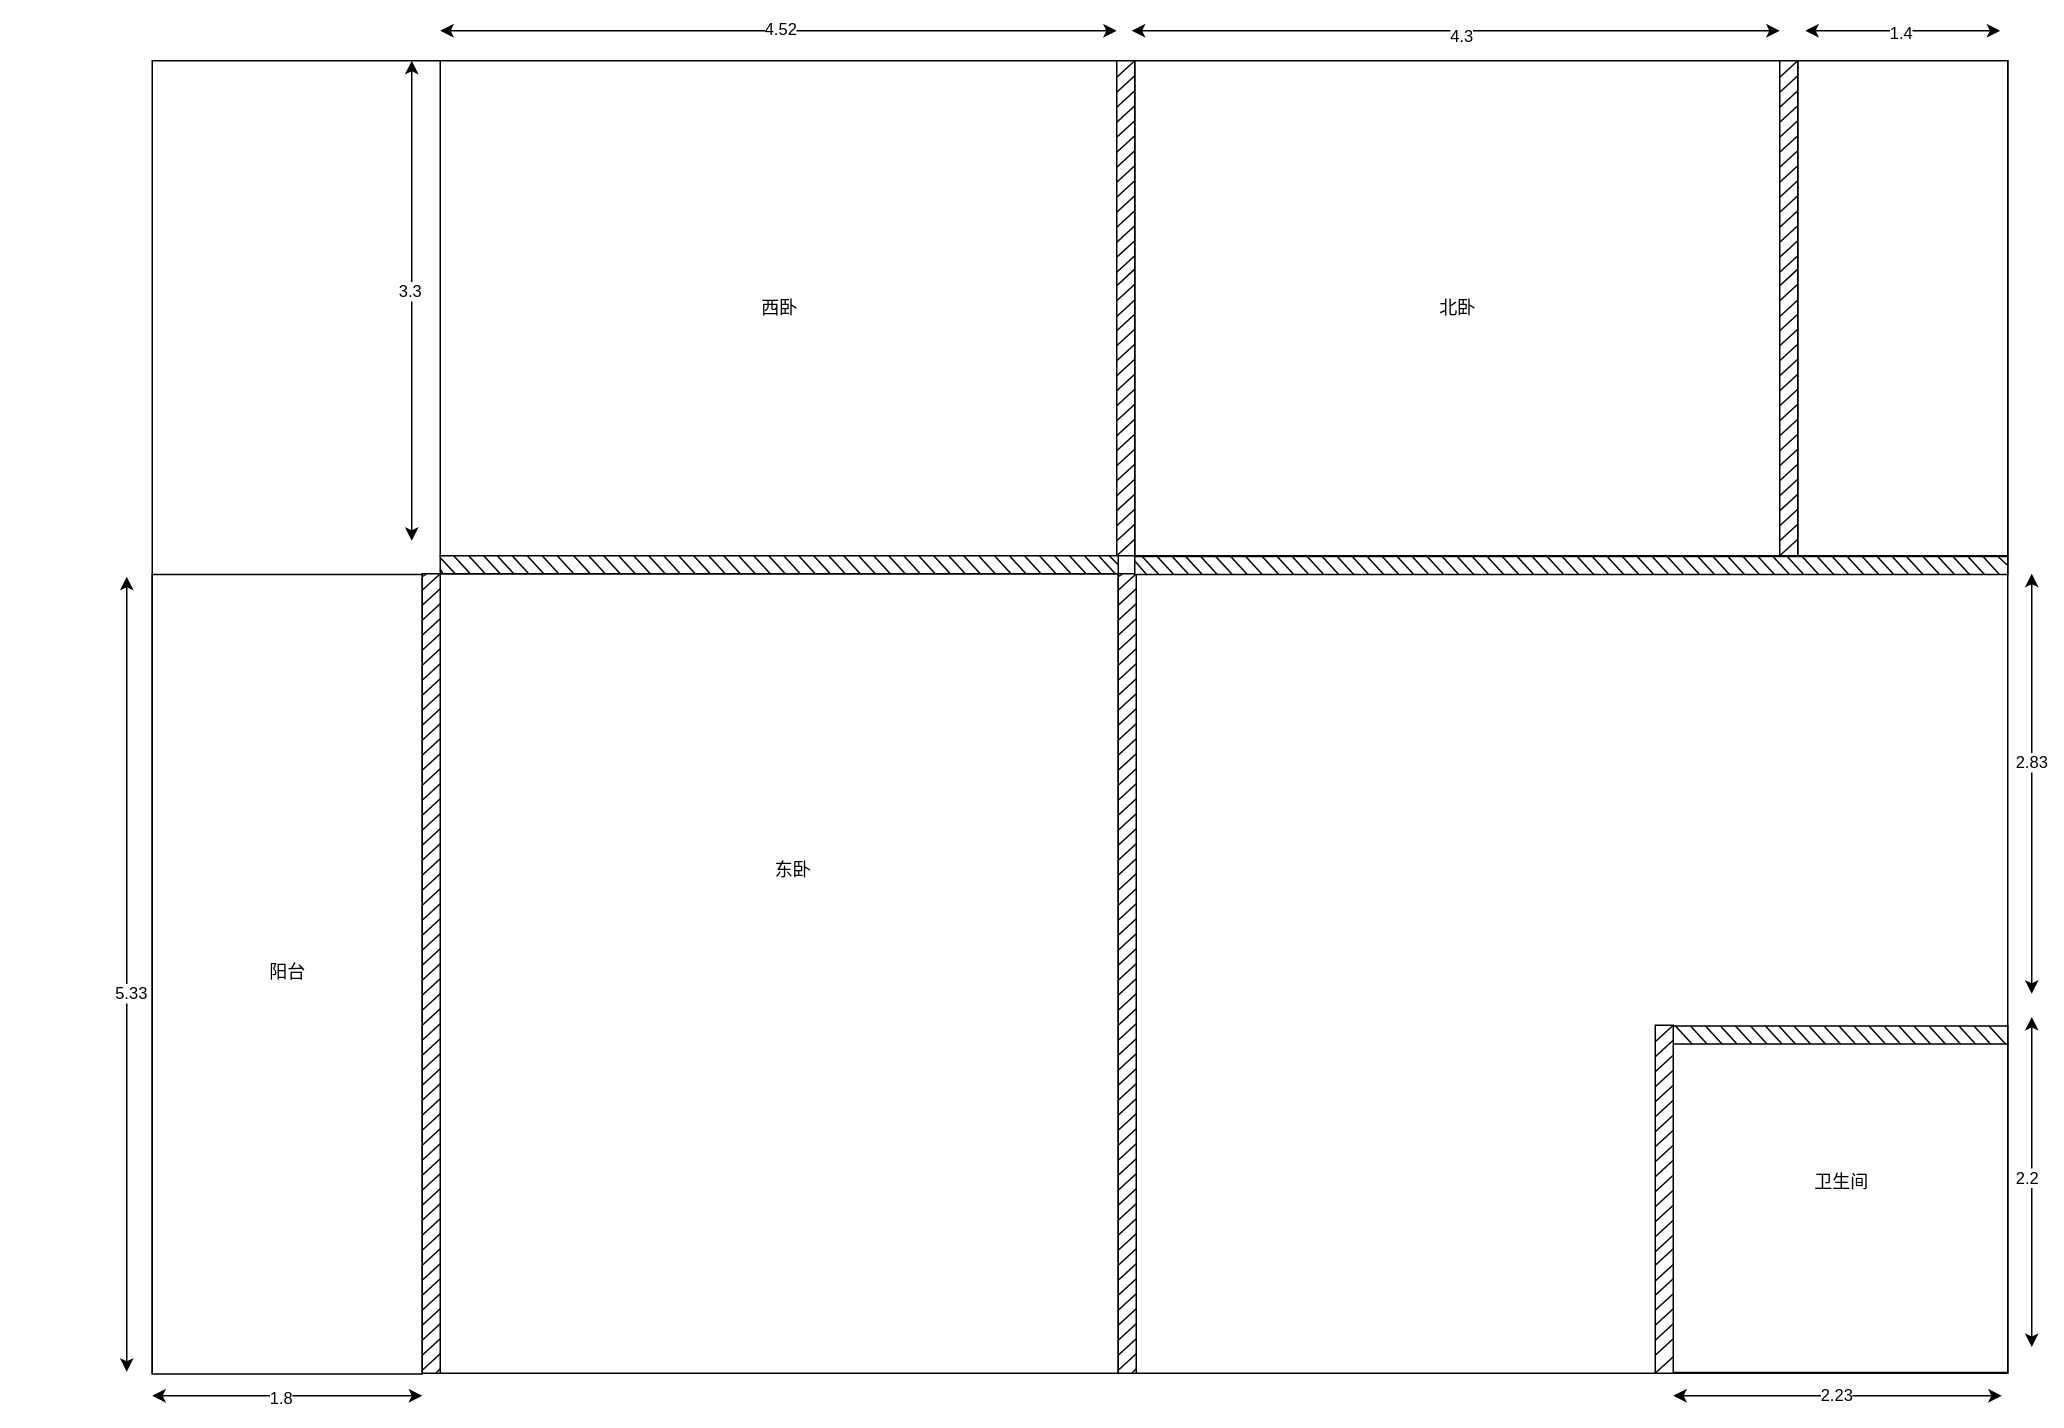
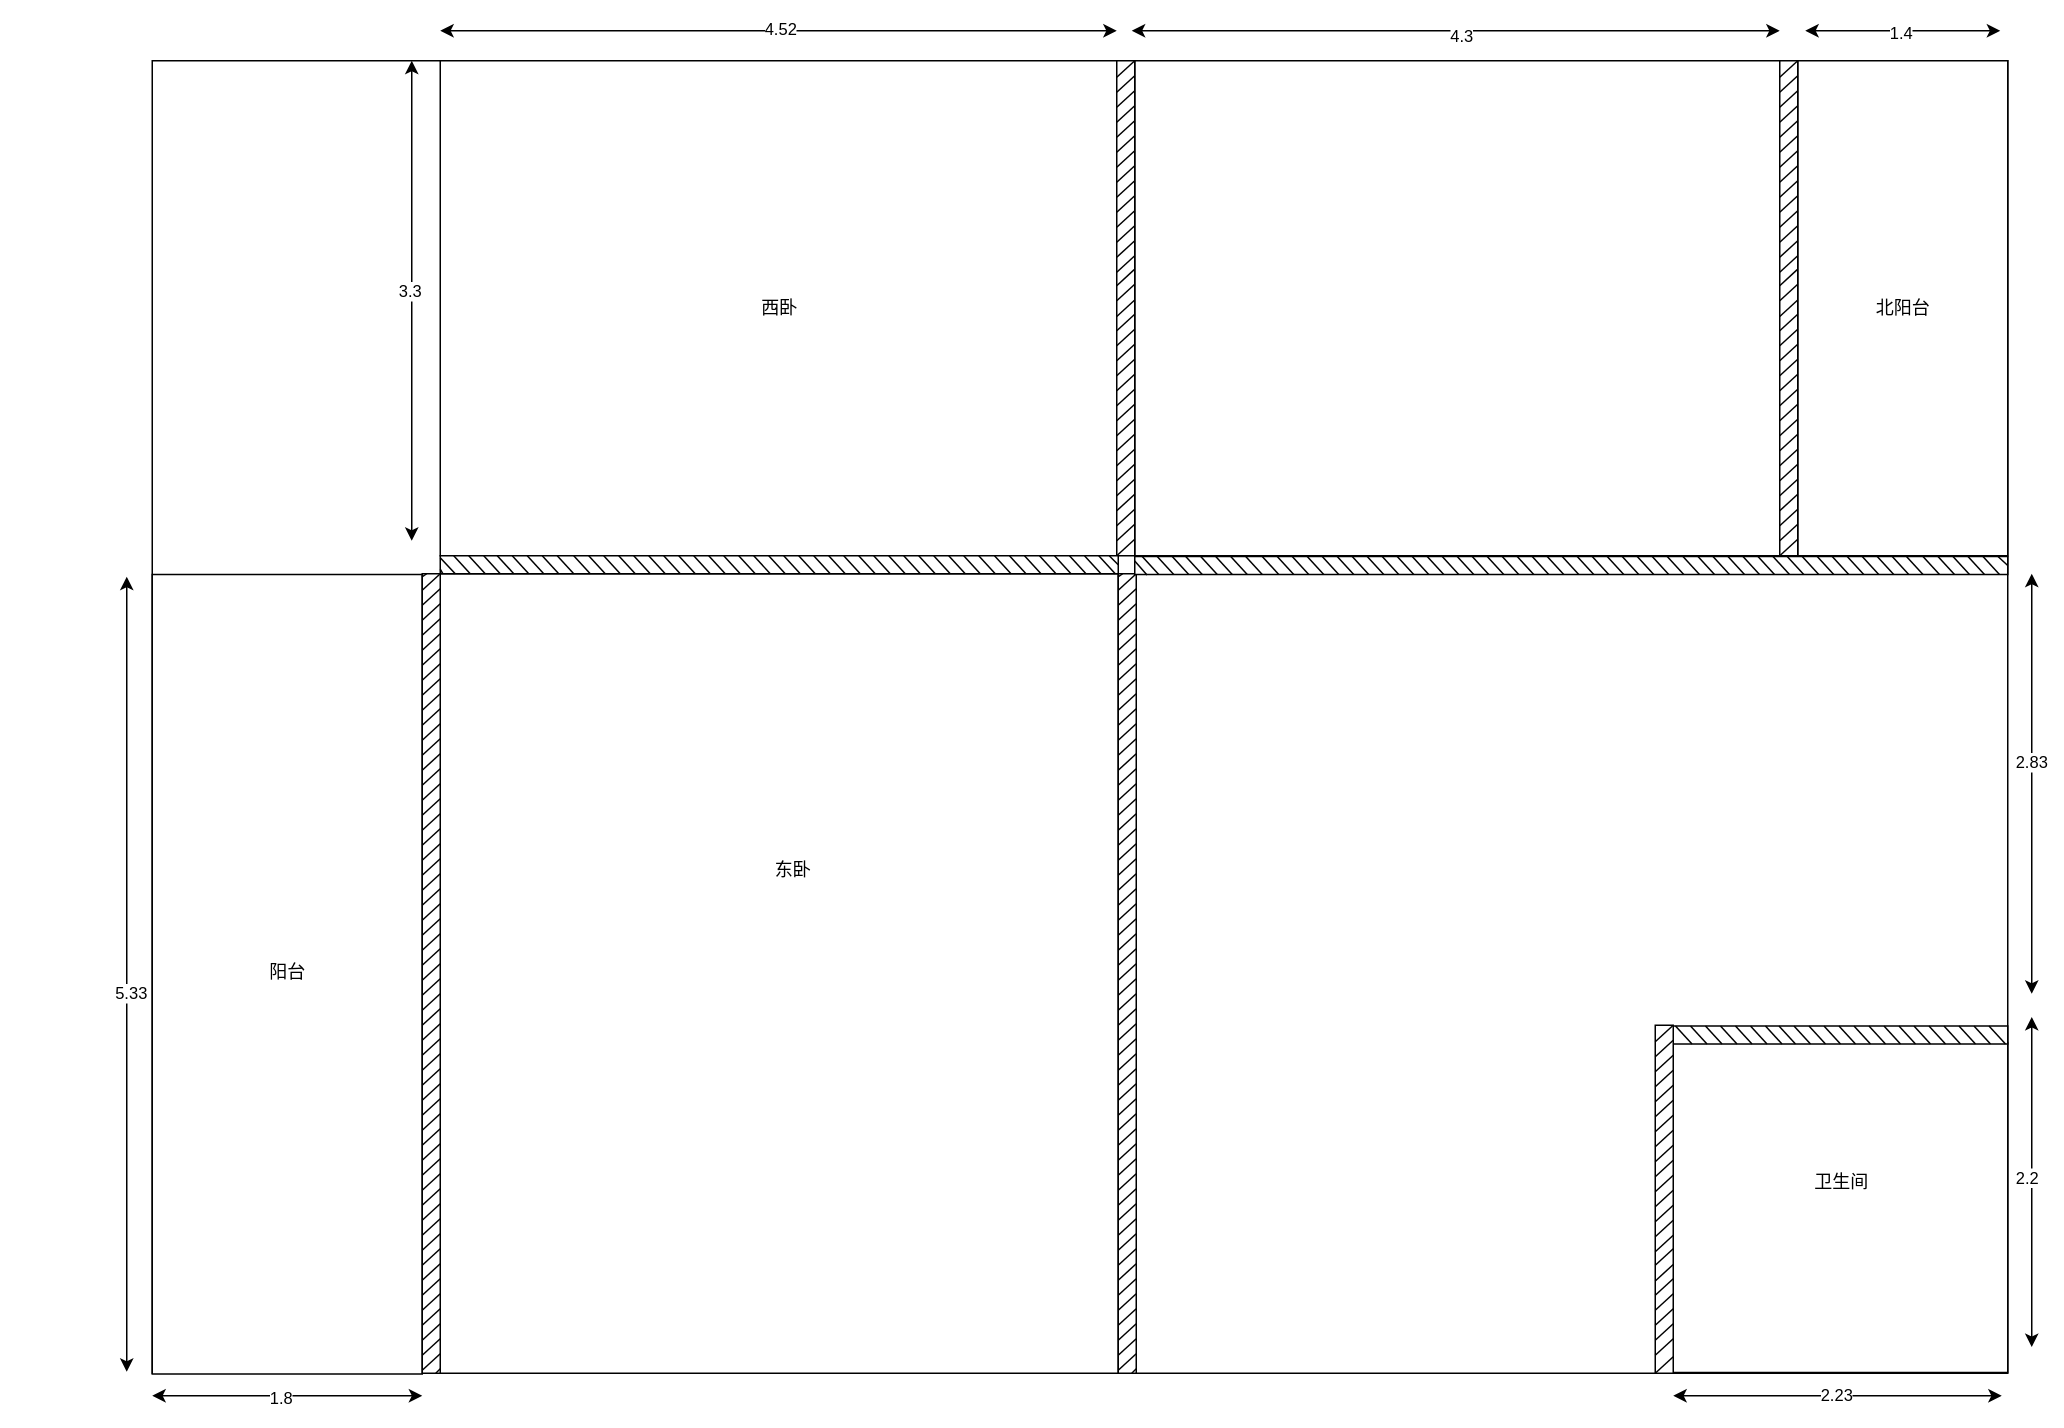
(1457, 308) -> none
none -> (1903, 308)
